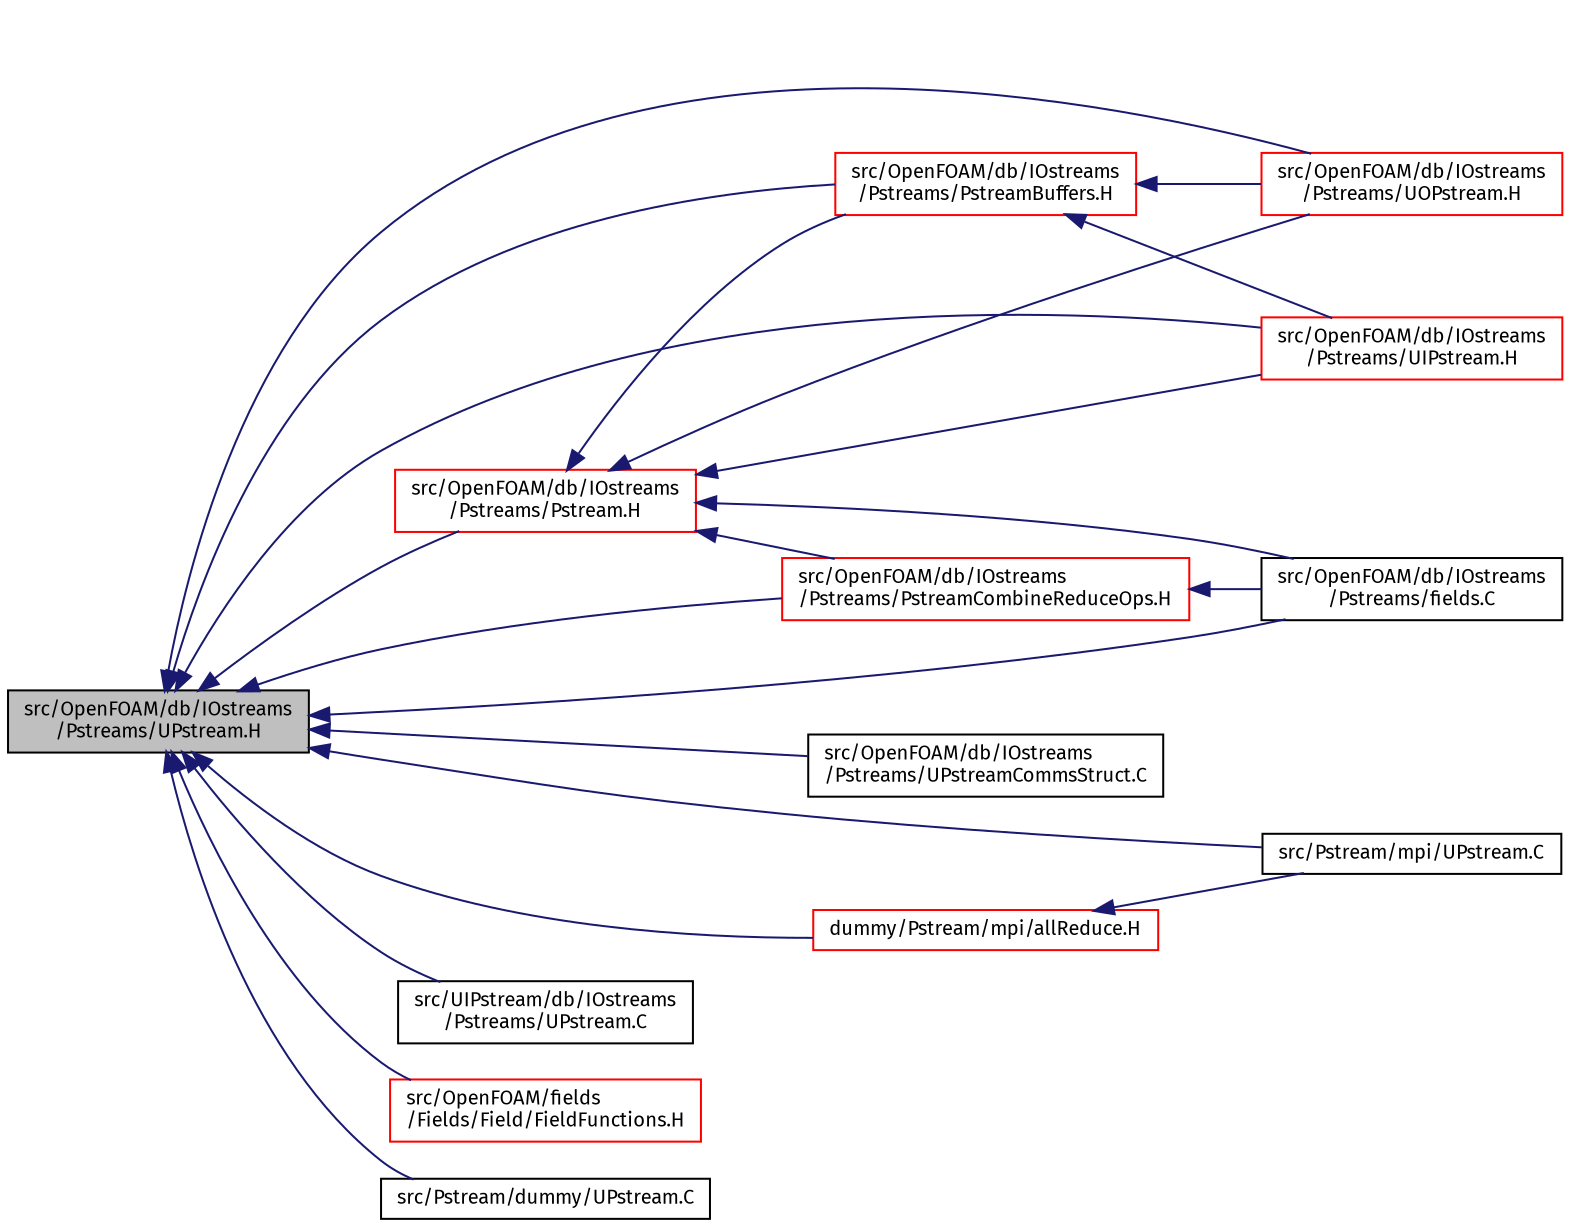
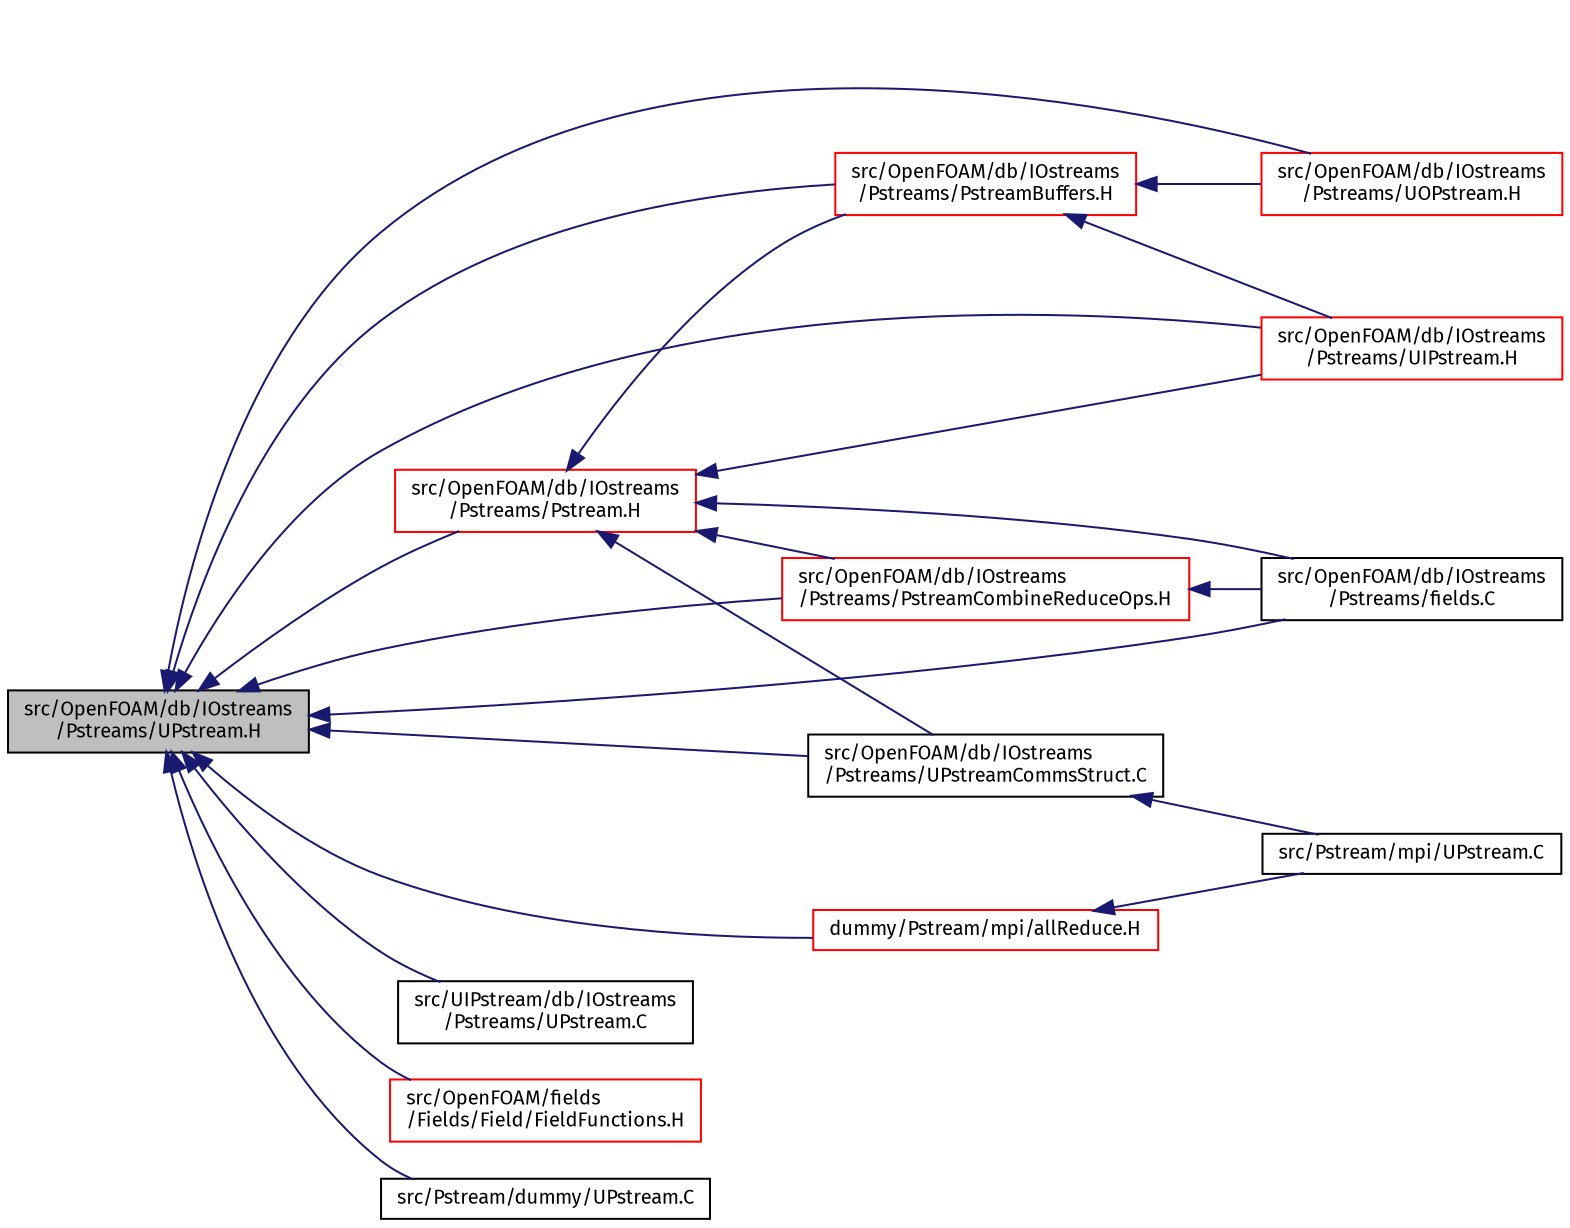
(948, 333) -> (774, 638)
(794, 815) -> (1235, 817)
